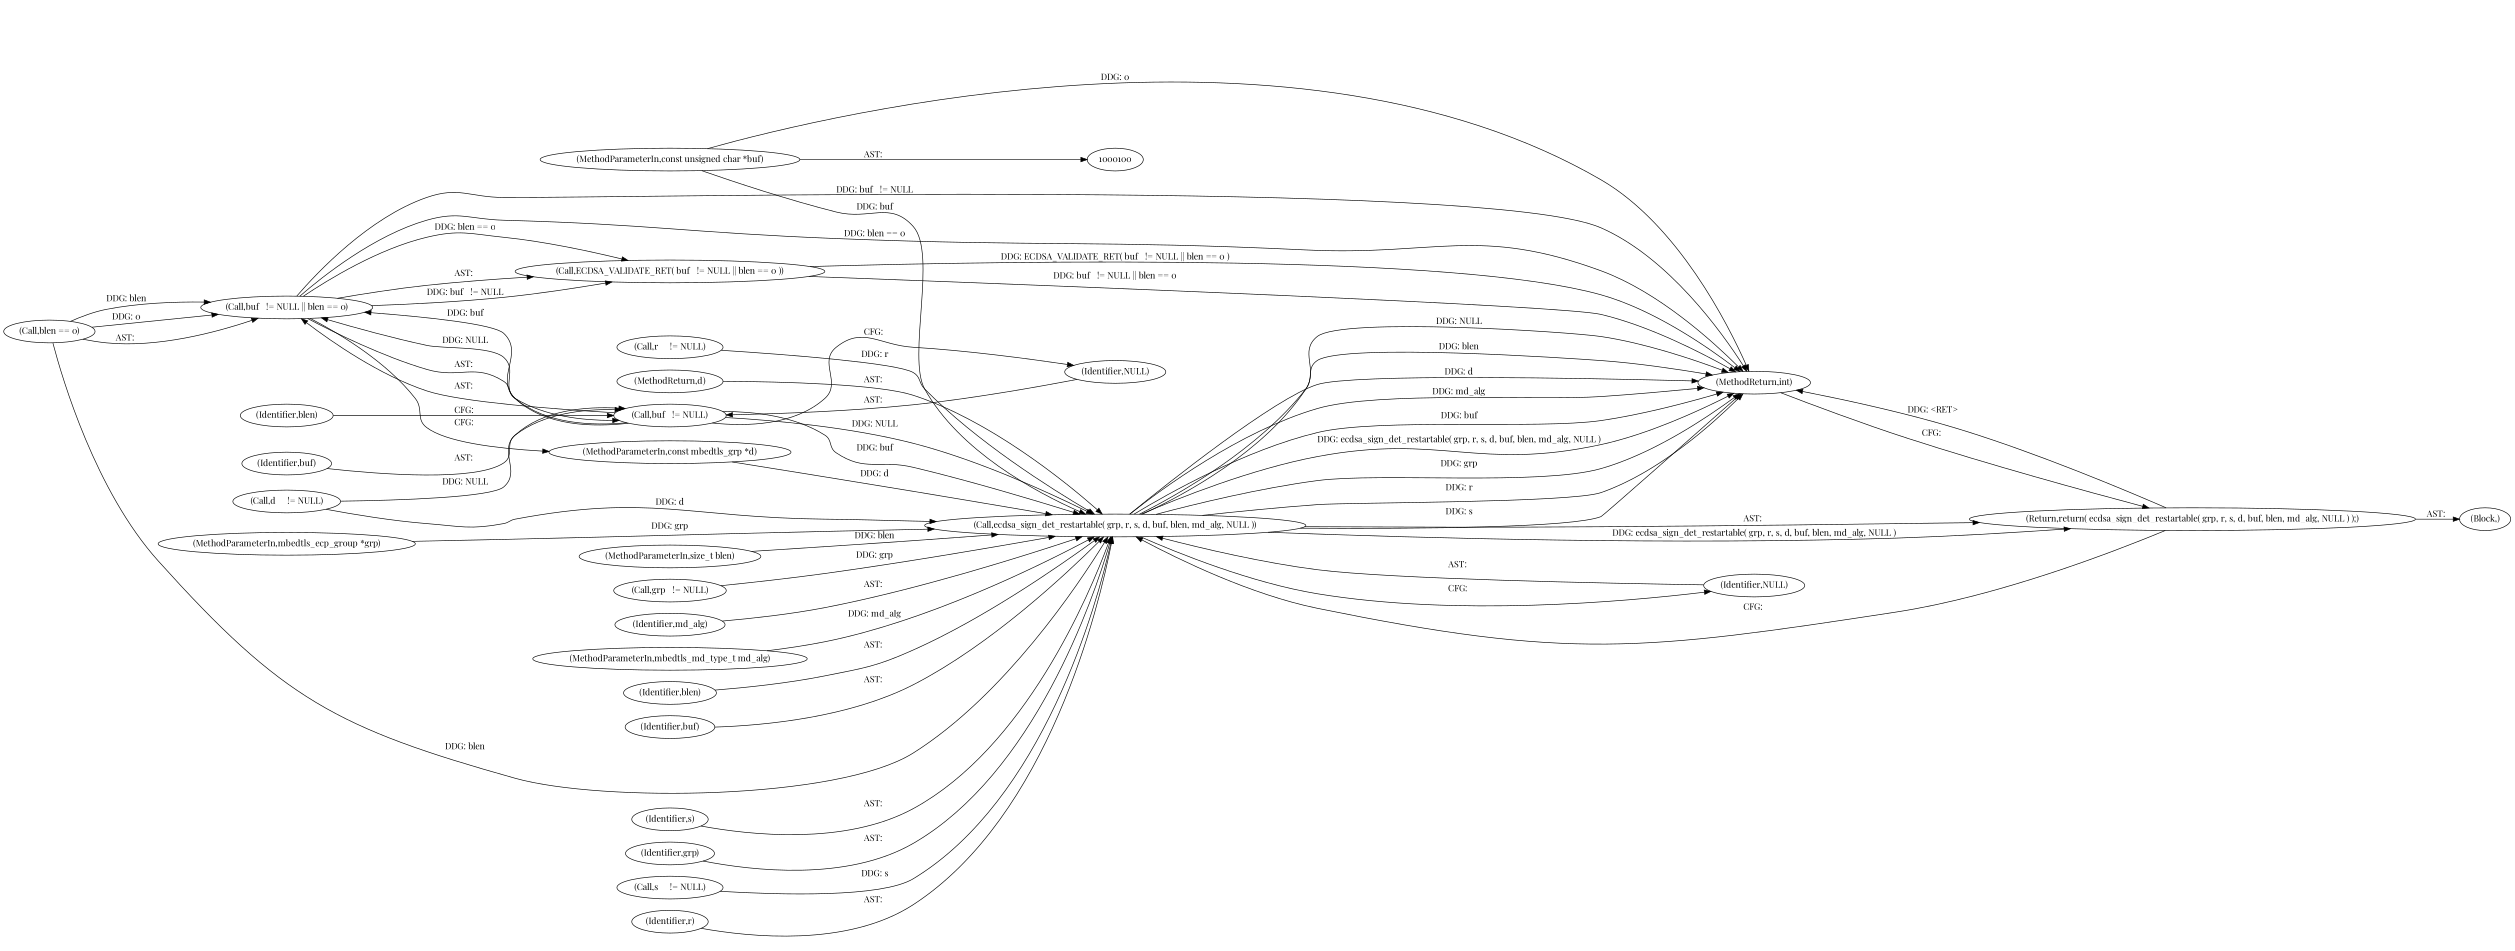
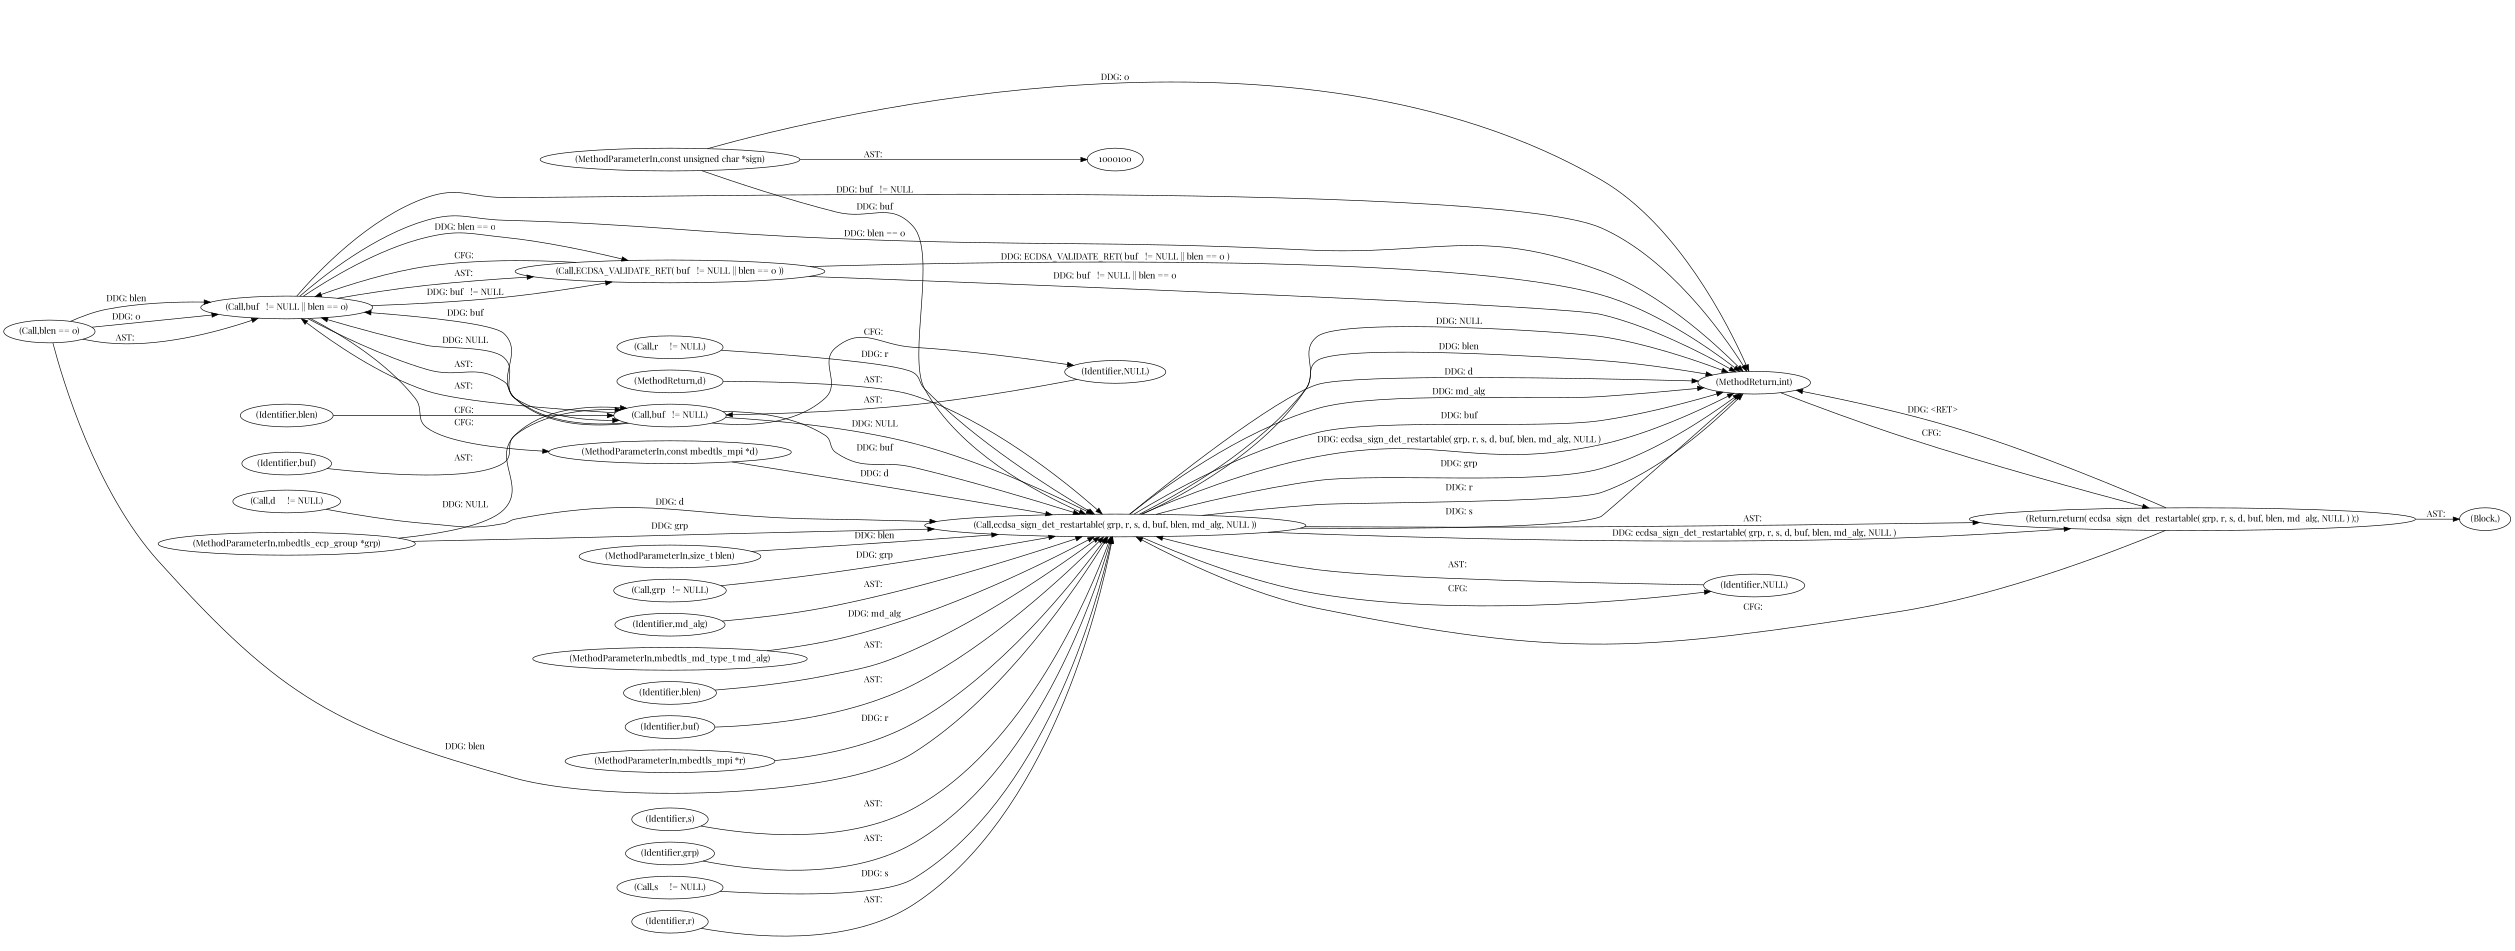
(670, 160) -> (670, 160)
none -> (447, 264)
(670, 452) -> (670, 452)
(504, 486) -> (509, 472)
none -> (670, 761)
